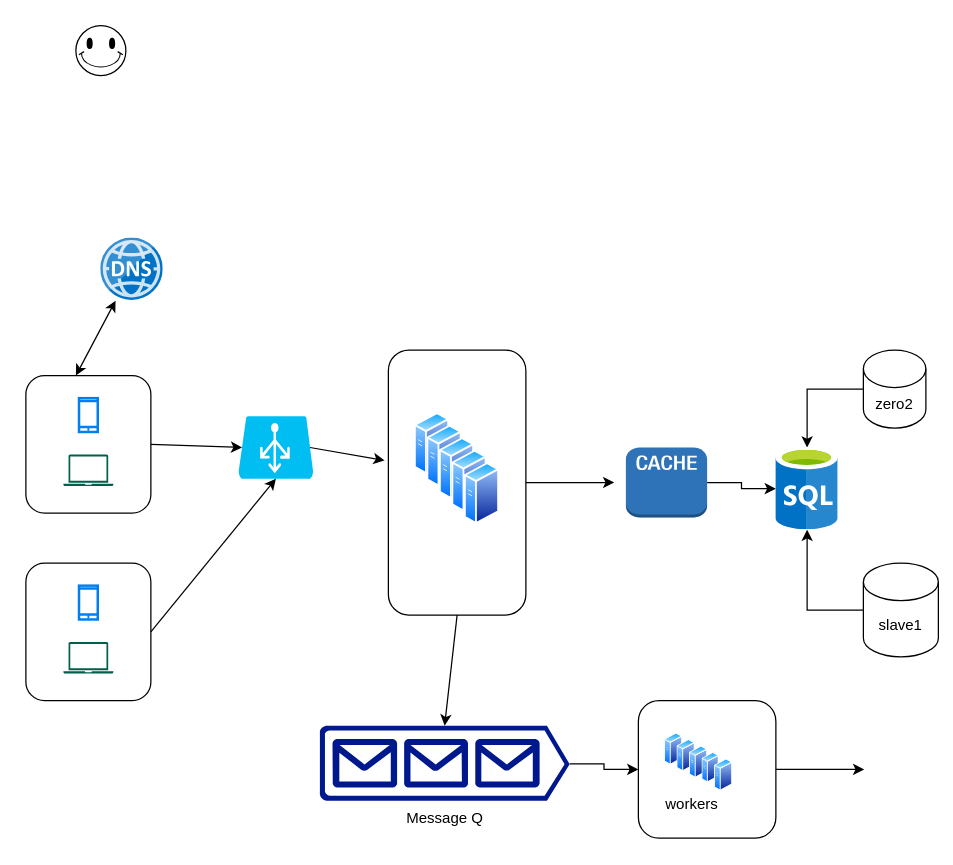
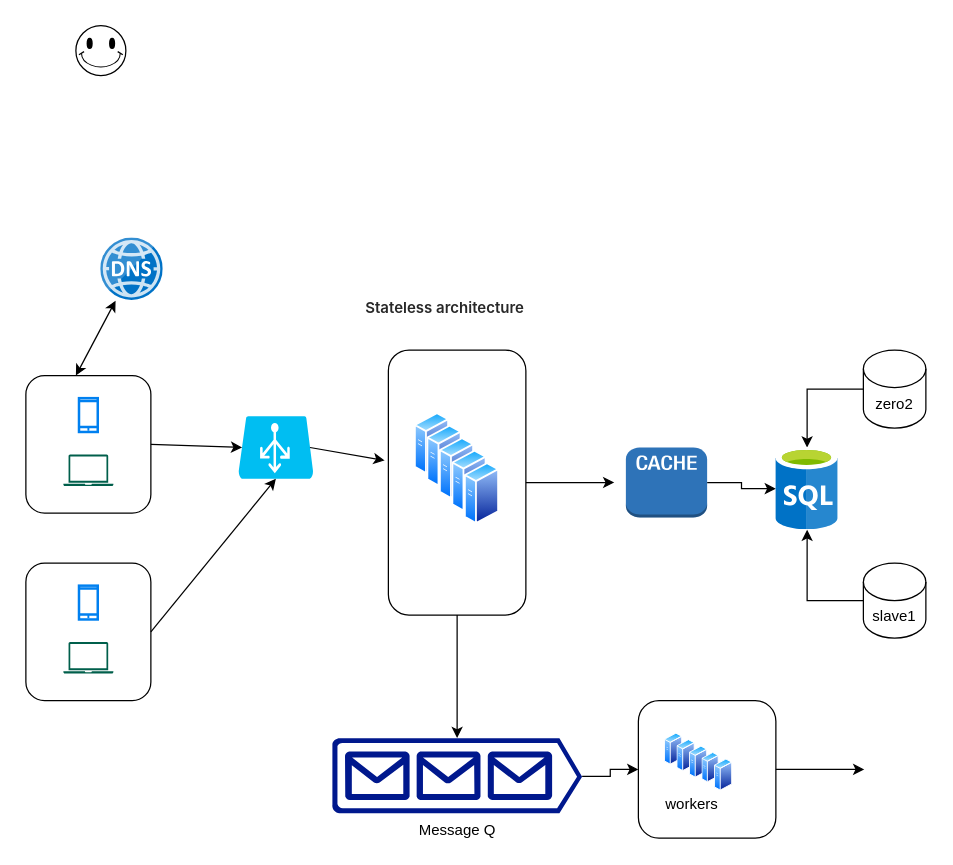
none -> (457, 301)
(901, 610) -> (894, 601)
(444, 763) -> (457, 776)
